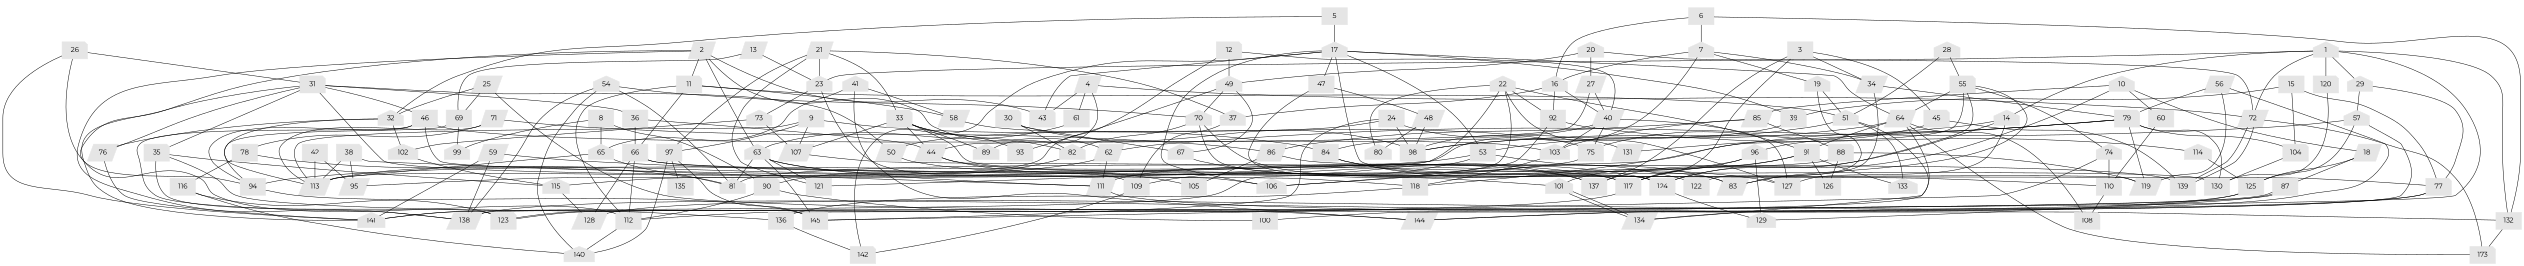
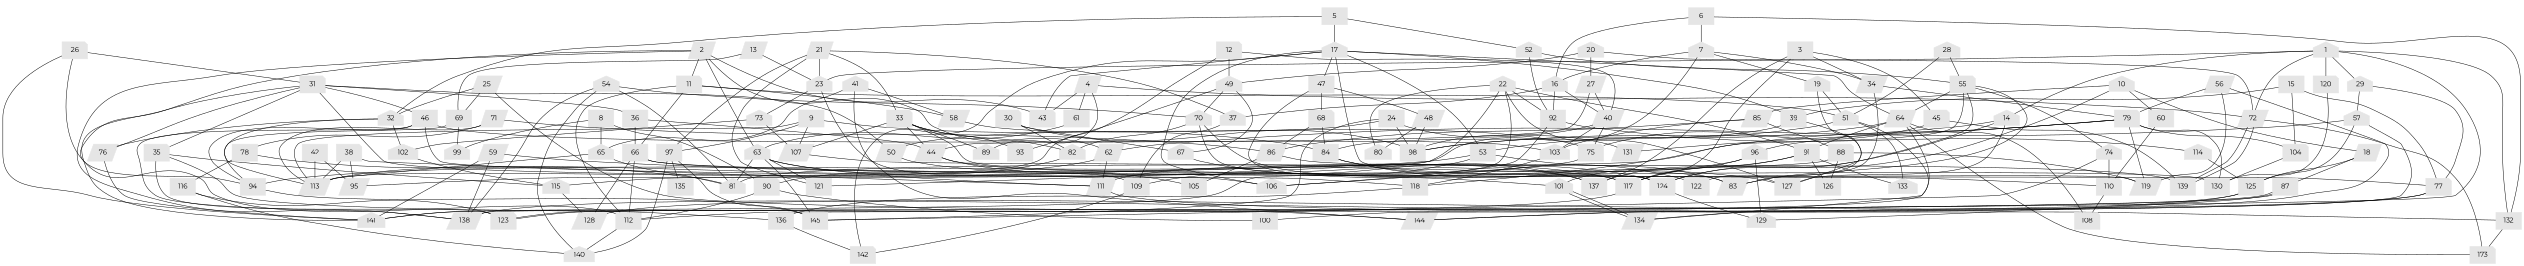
none -> (1529, 50)
none -> (1321, 119)
(1716, 127) -> (1861, 155)
